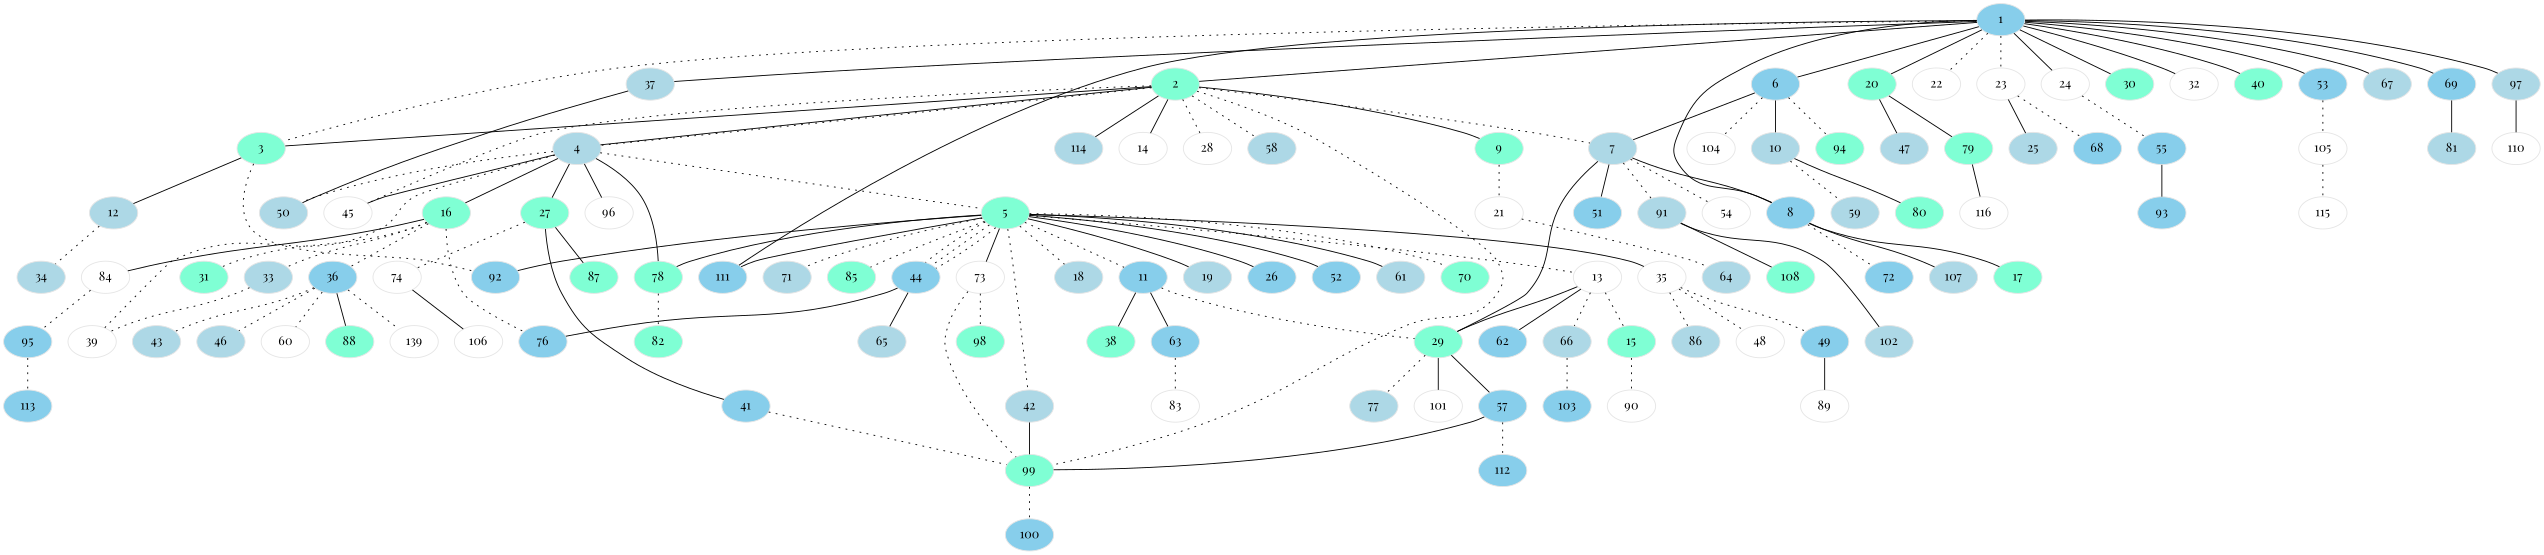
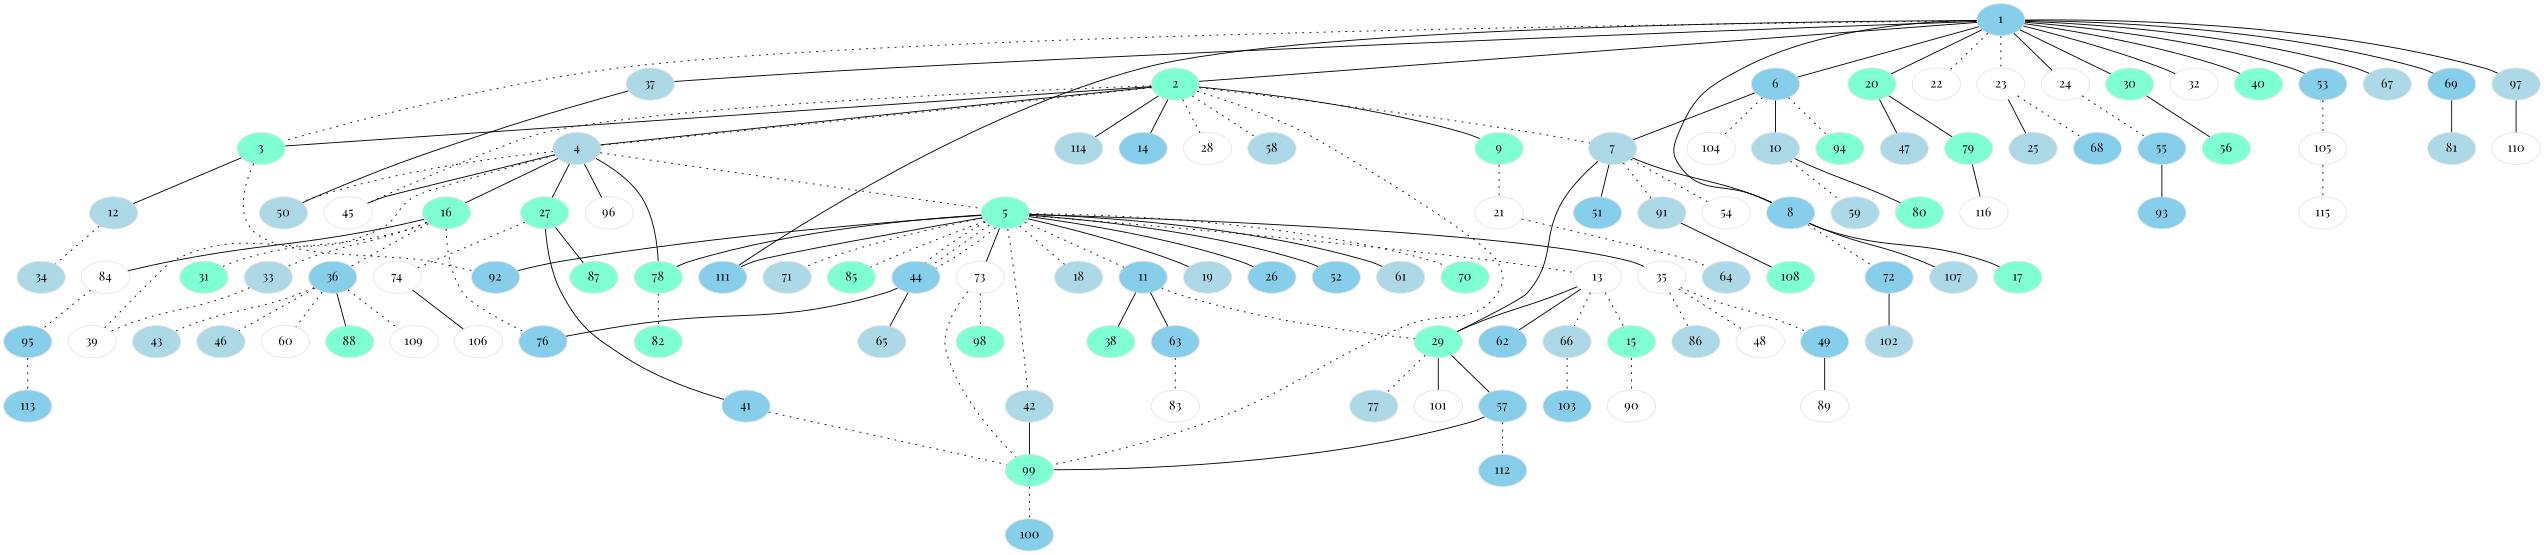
(1143, 148) -> (1143, 148)
none -> (2226, 148)
(1795, 248) -> (1889, 310)
(414, 342) -> (414, 342)
